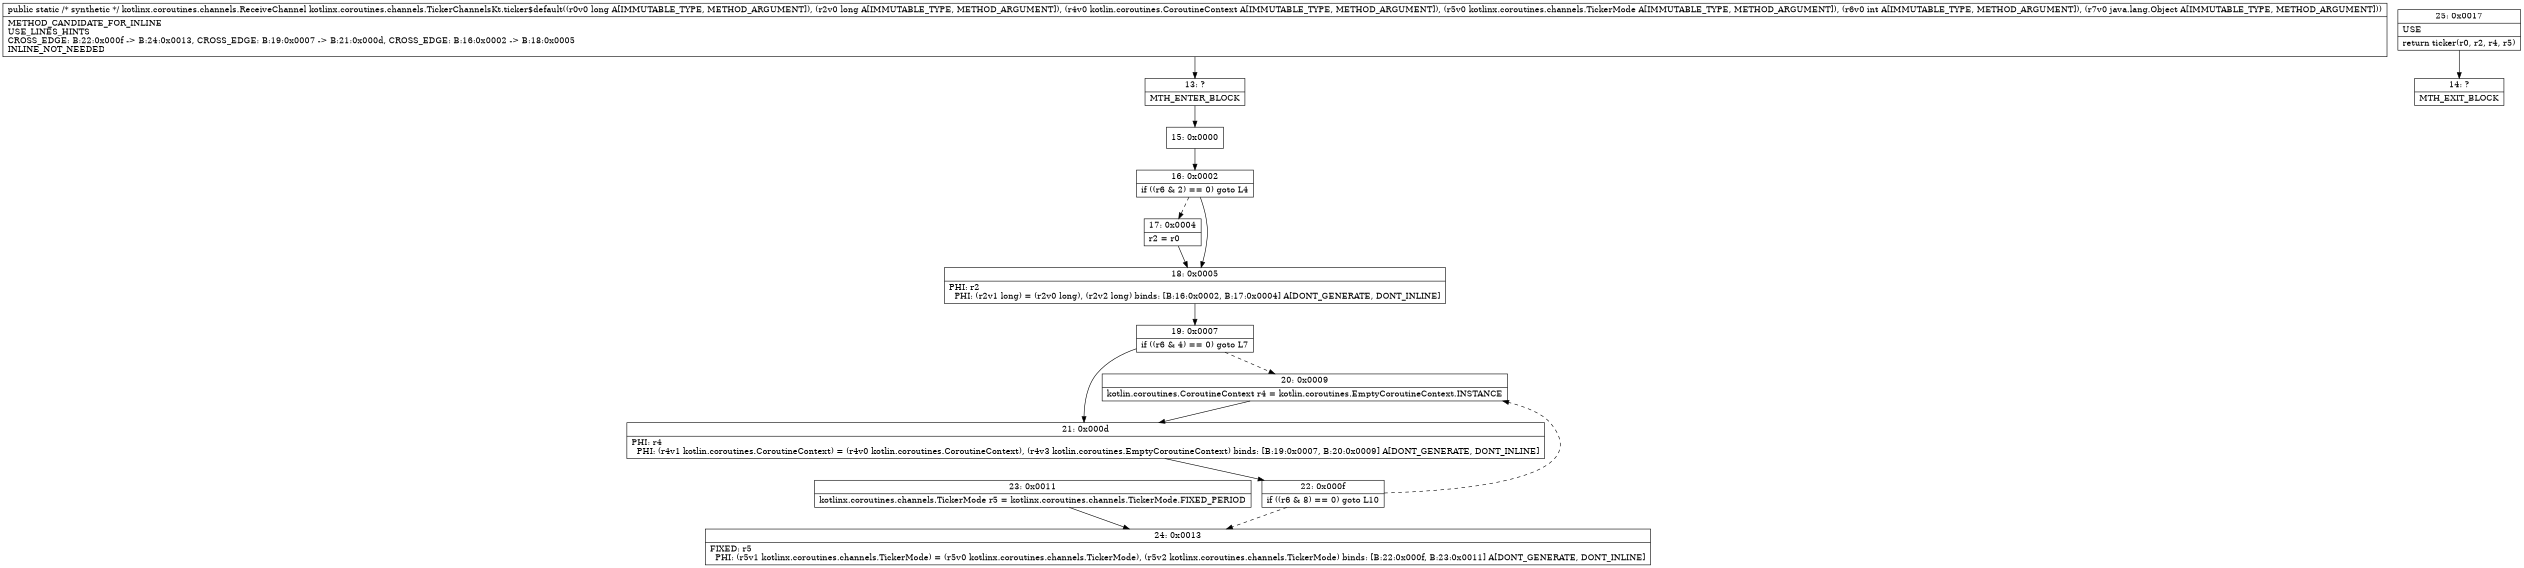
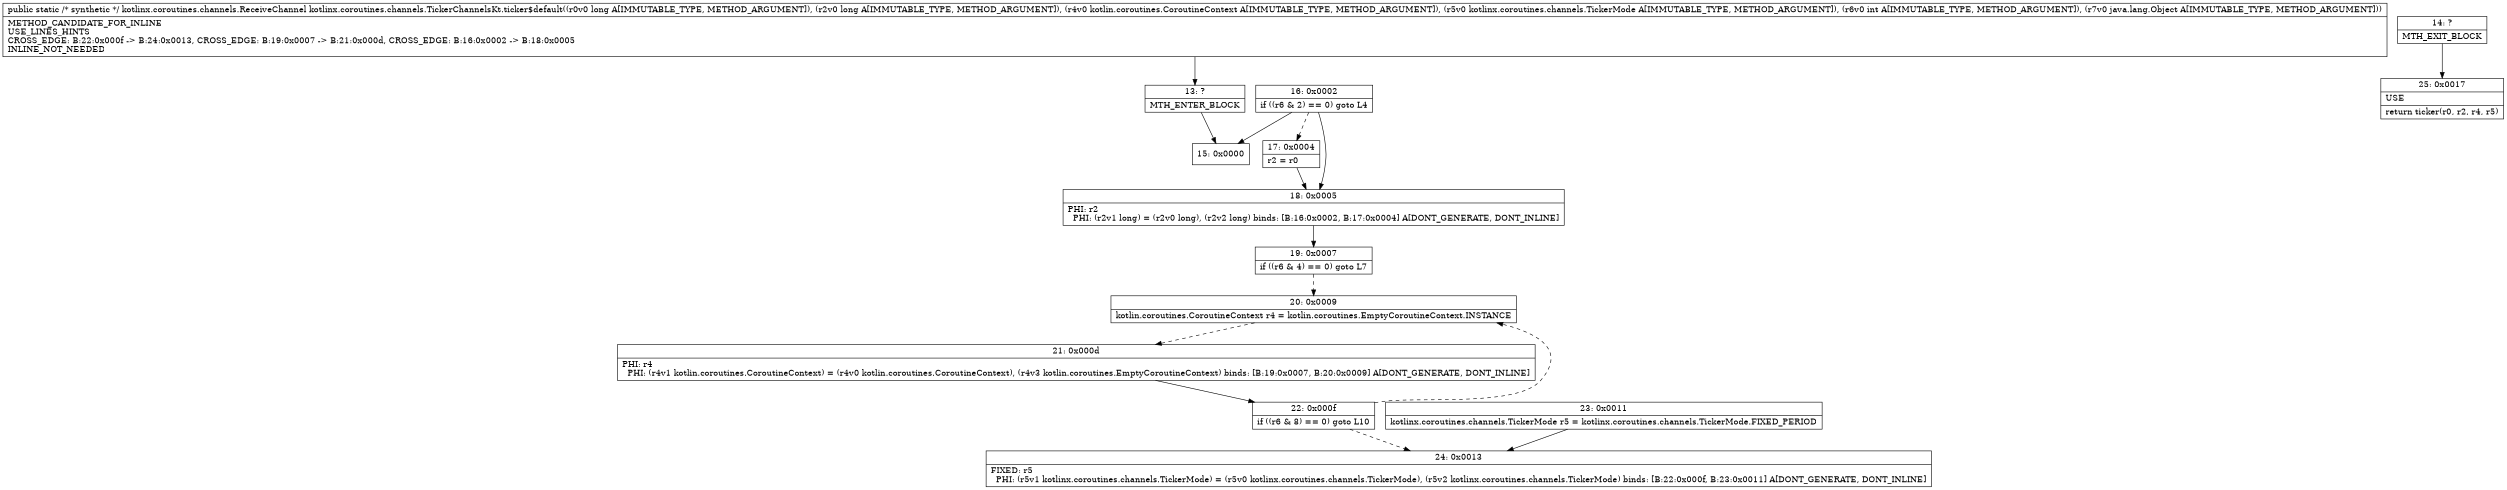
(2459, 61) -> (2442, 58)
(1195, 156) -> (1268, 126)
(1097, 373) -> none
(1207, 411) -> (1208, 333)
